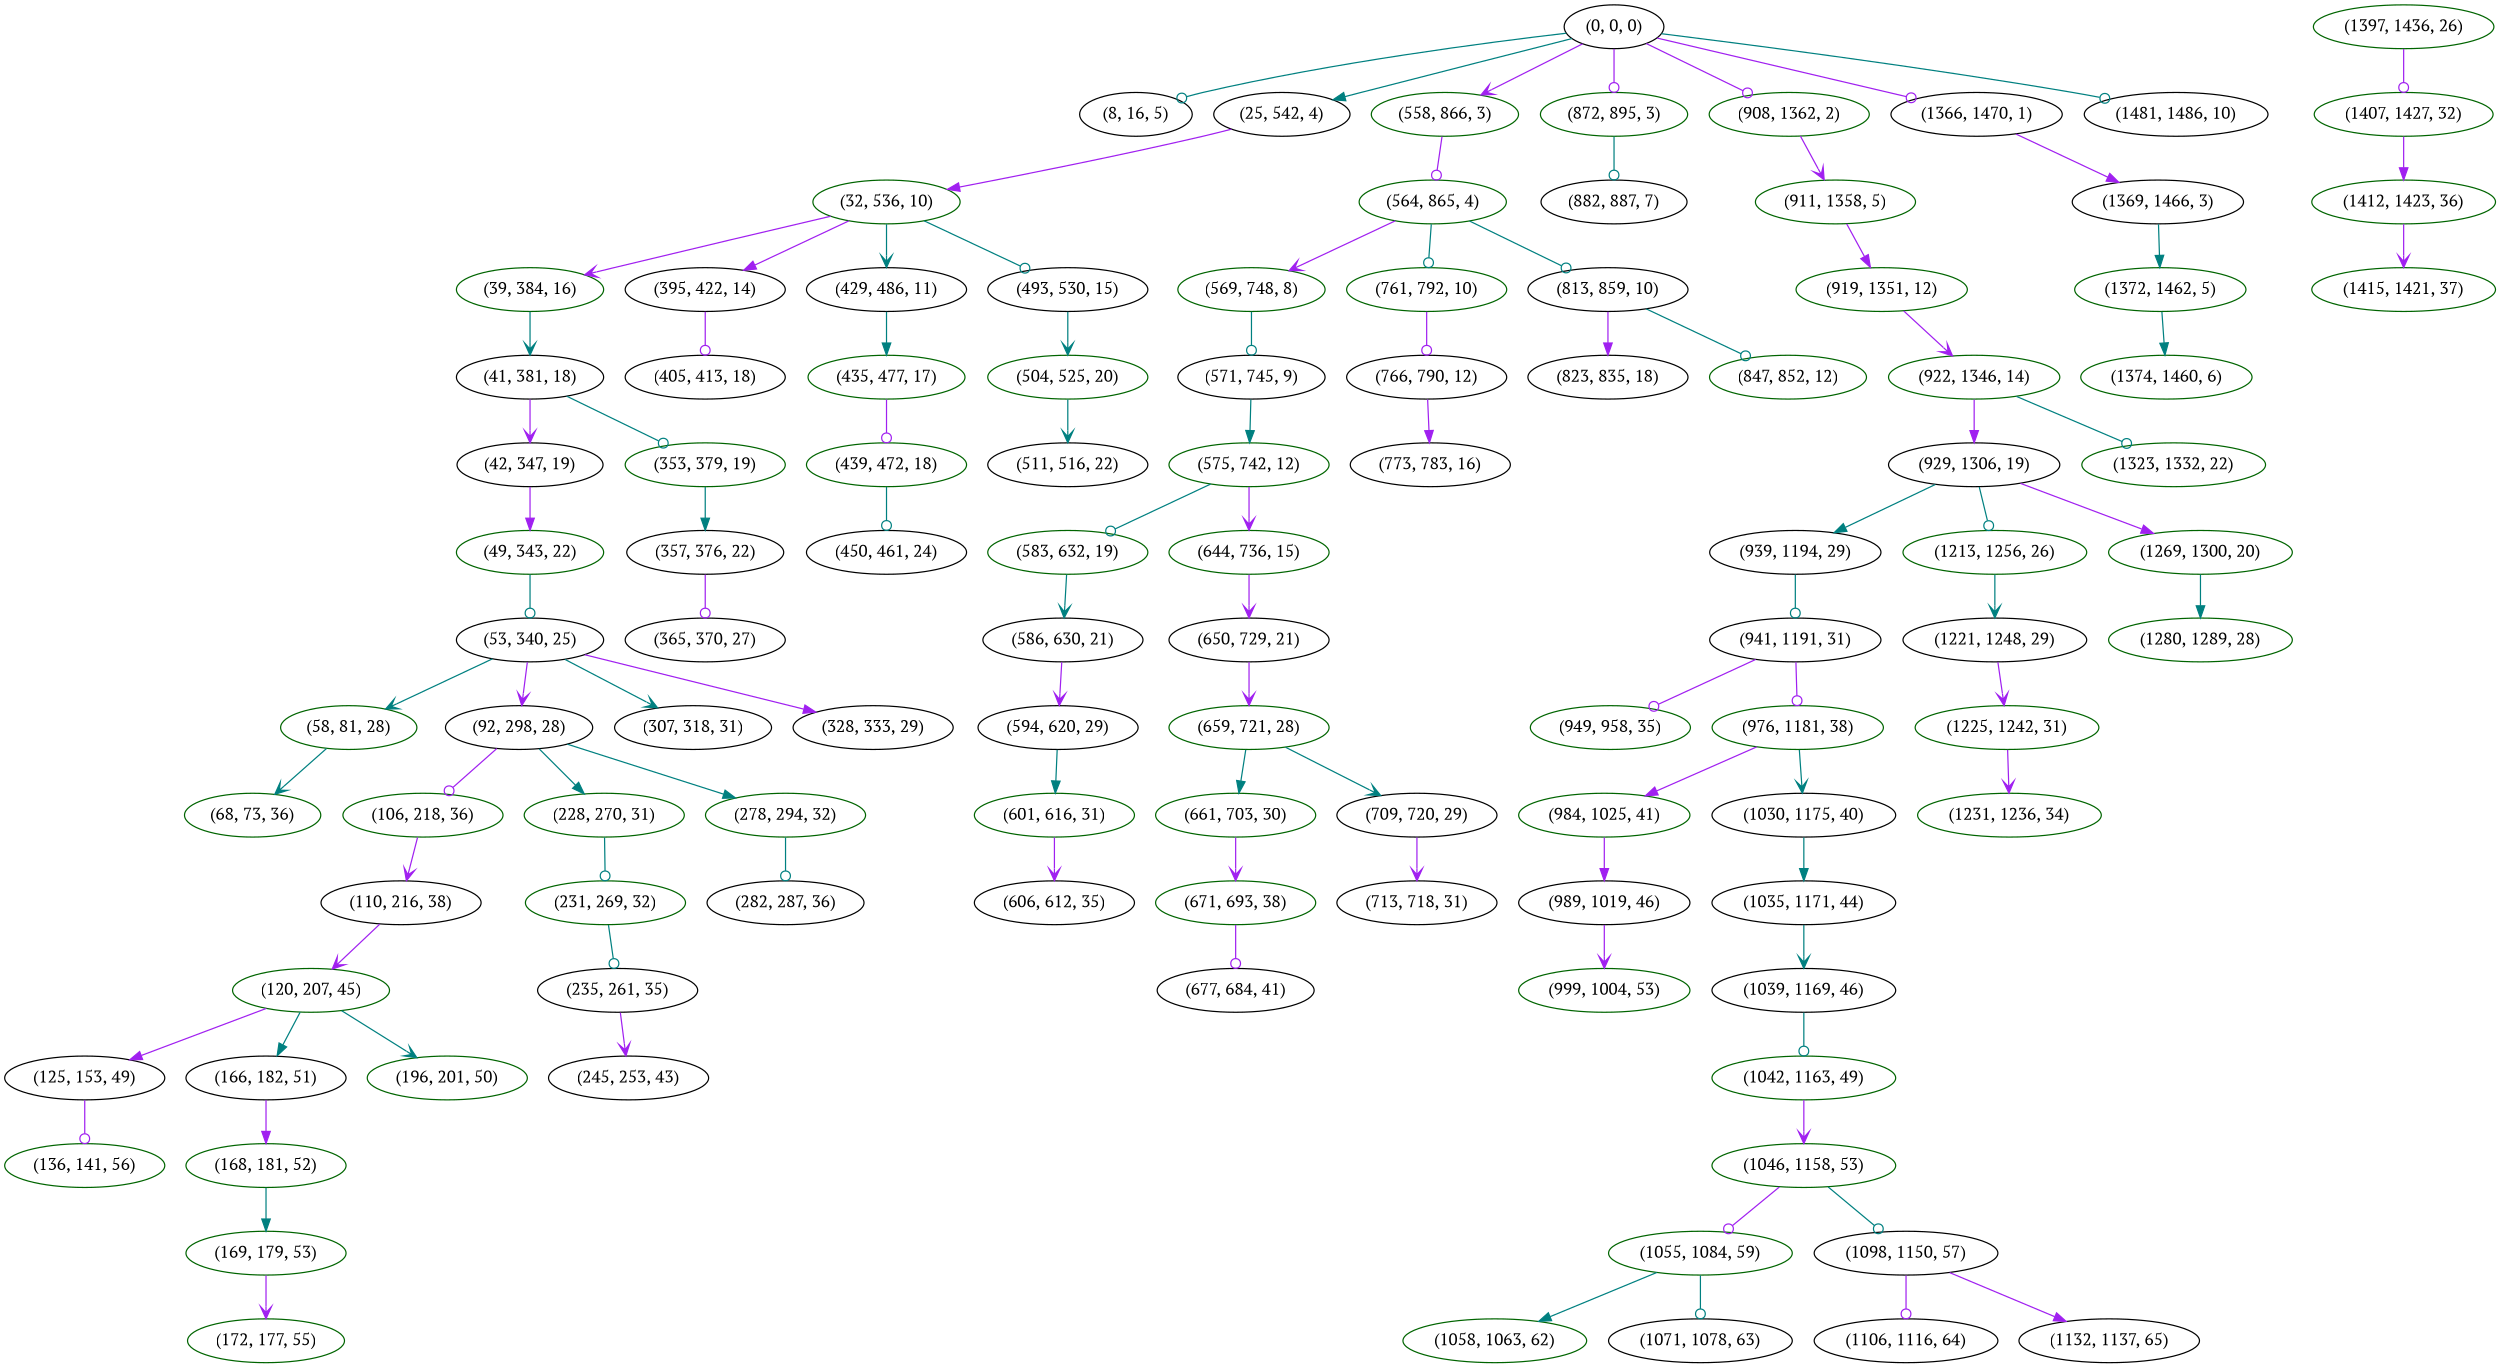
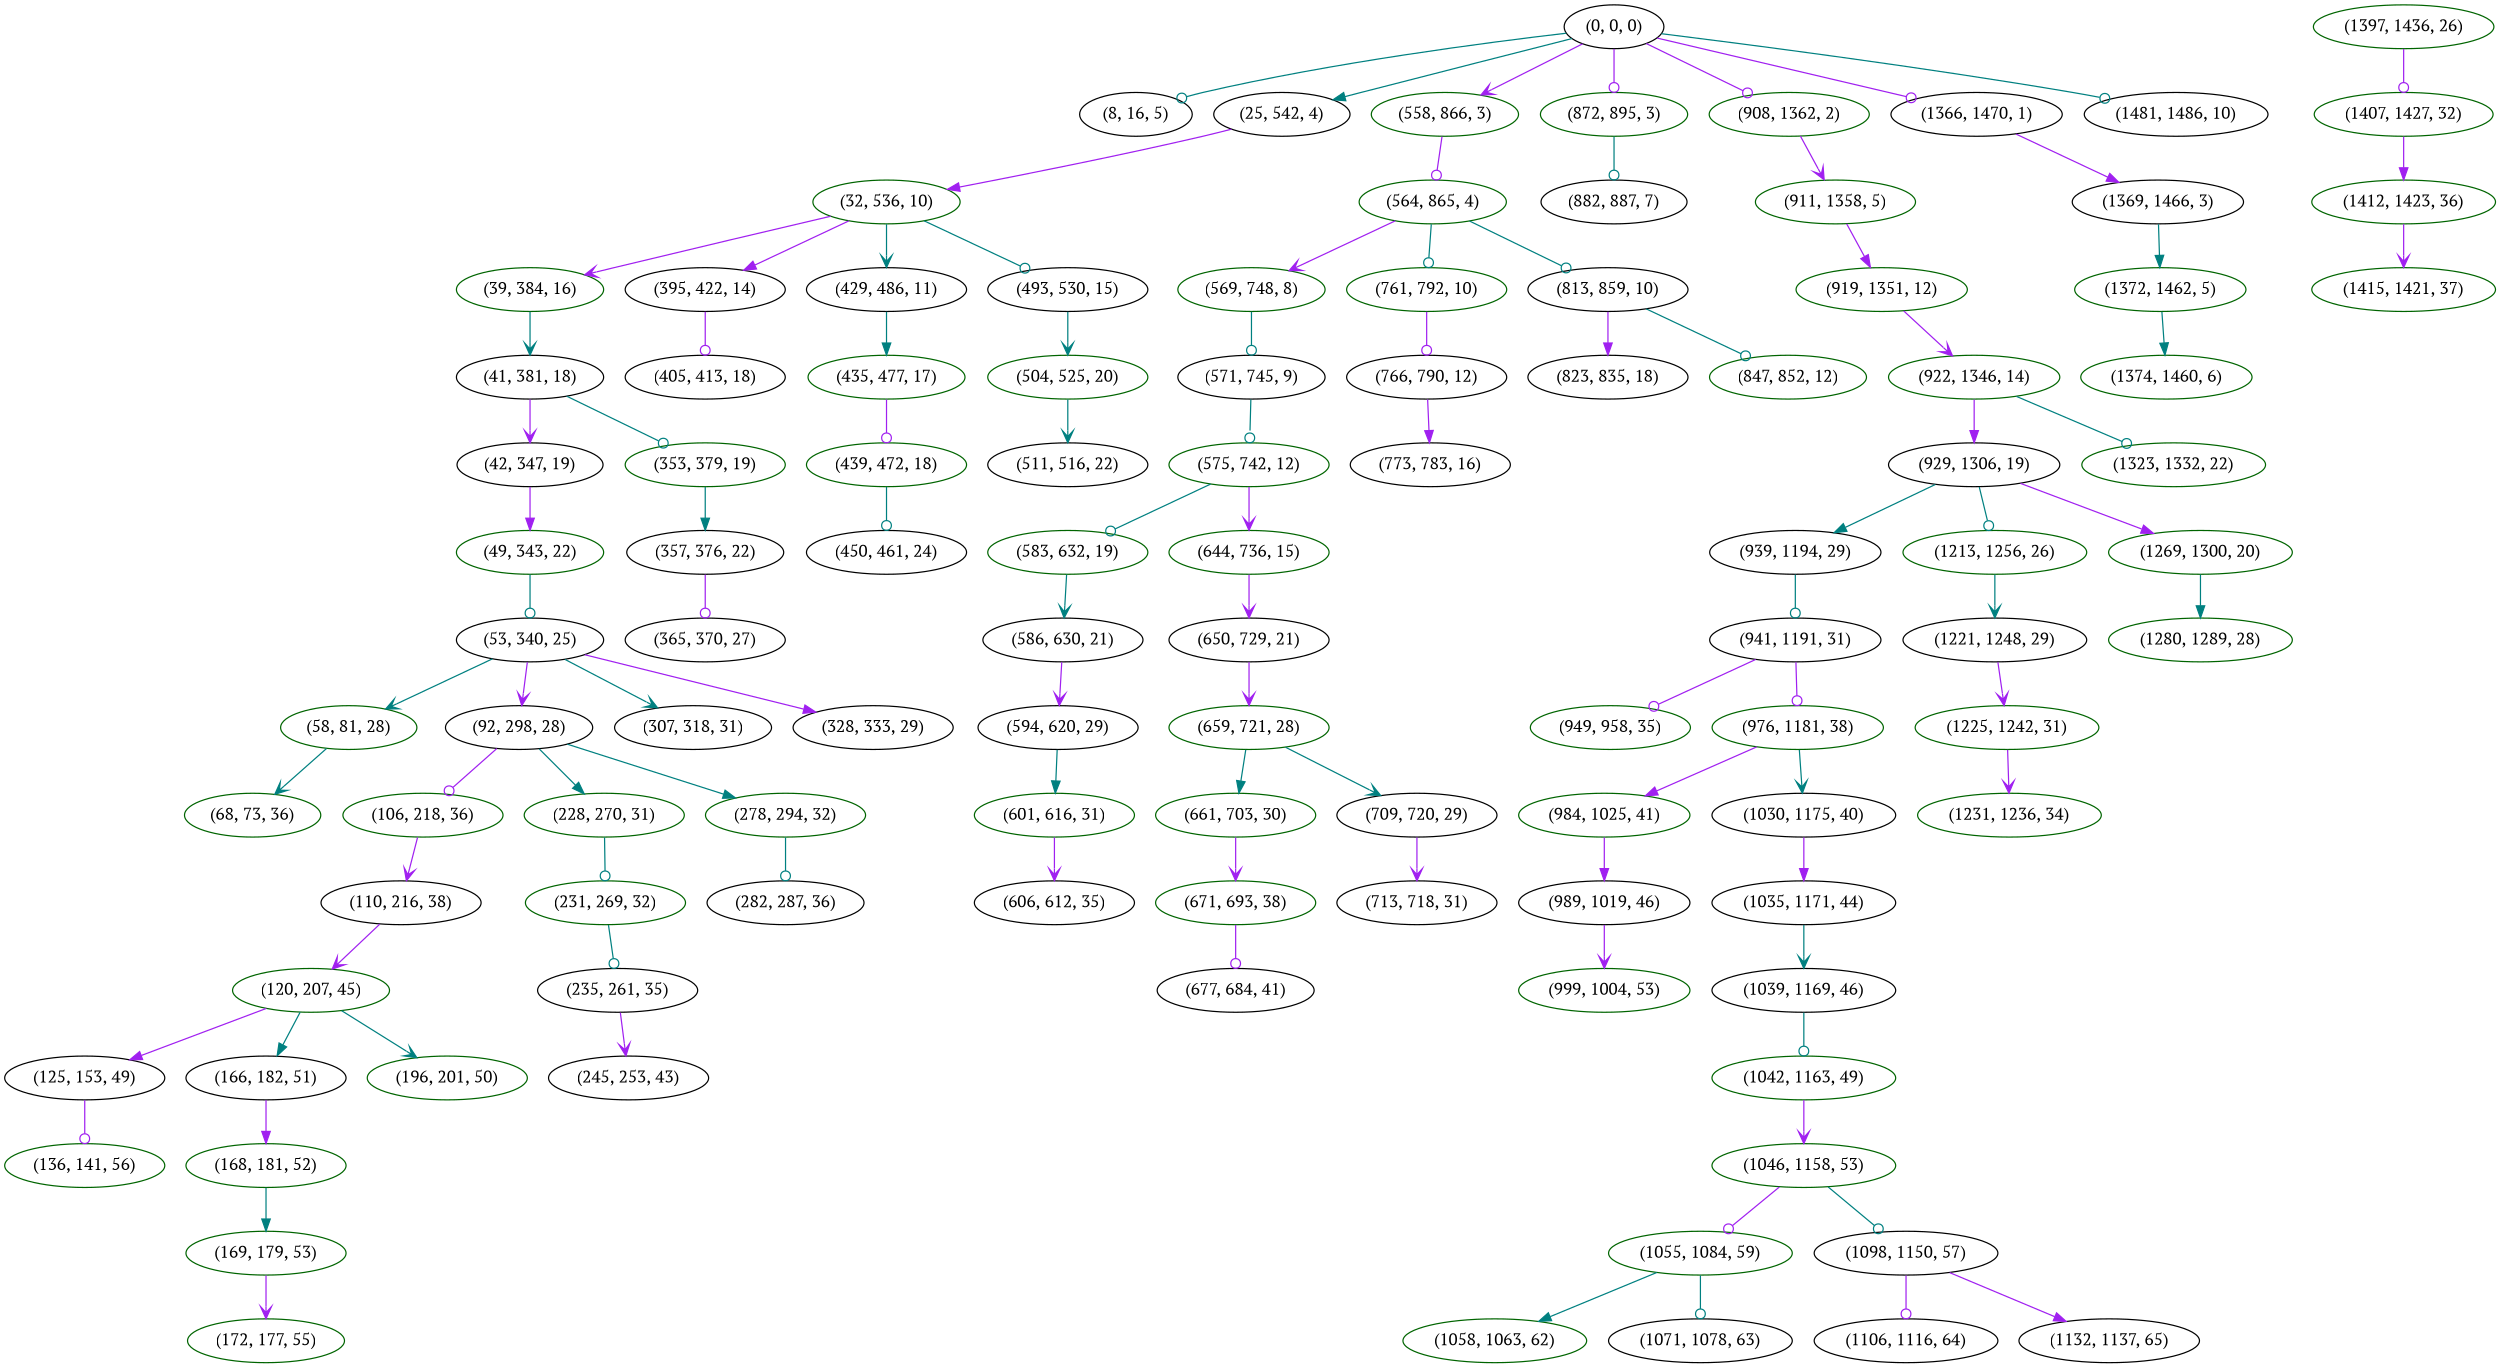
(1250, 415) -> (1250, 415)
(1804, 853) -> (1804, 853)
